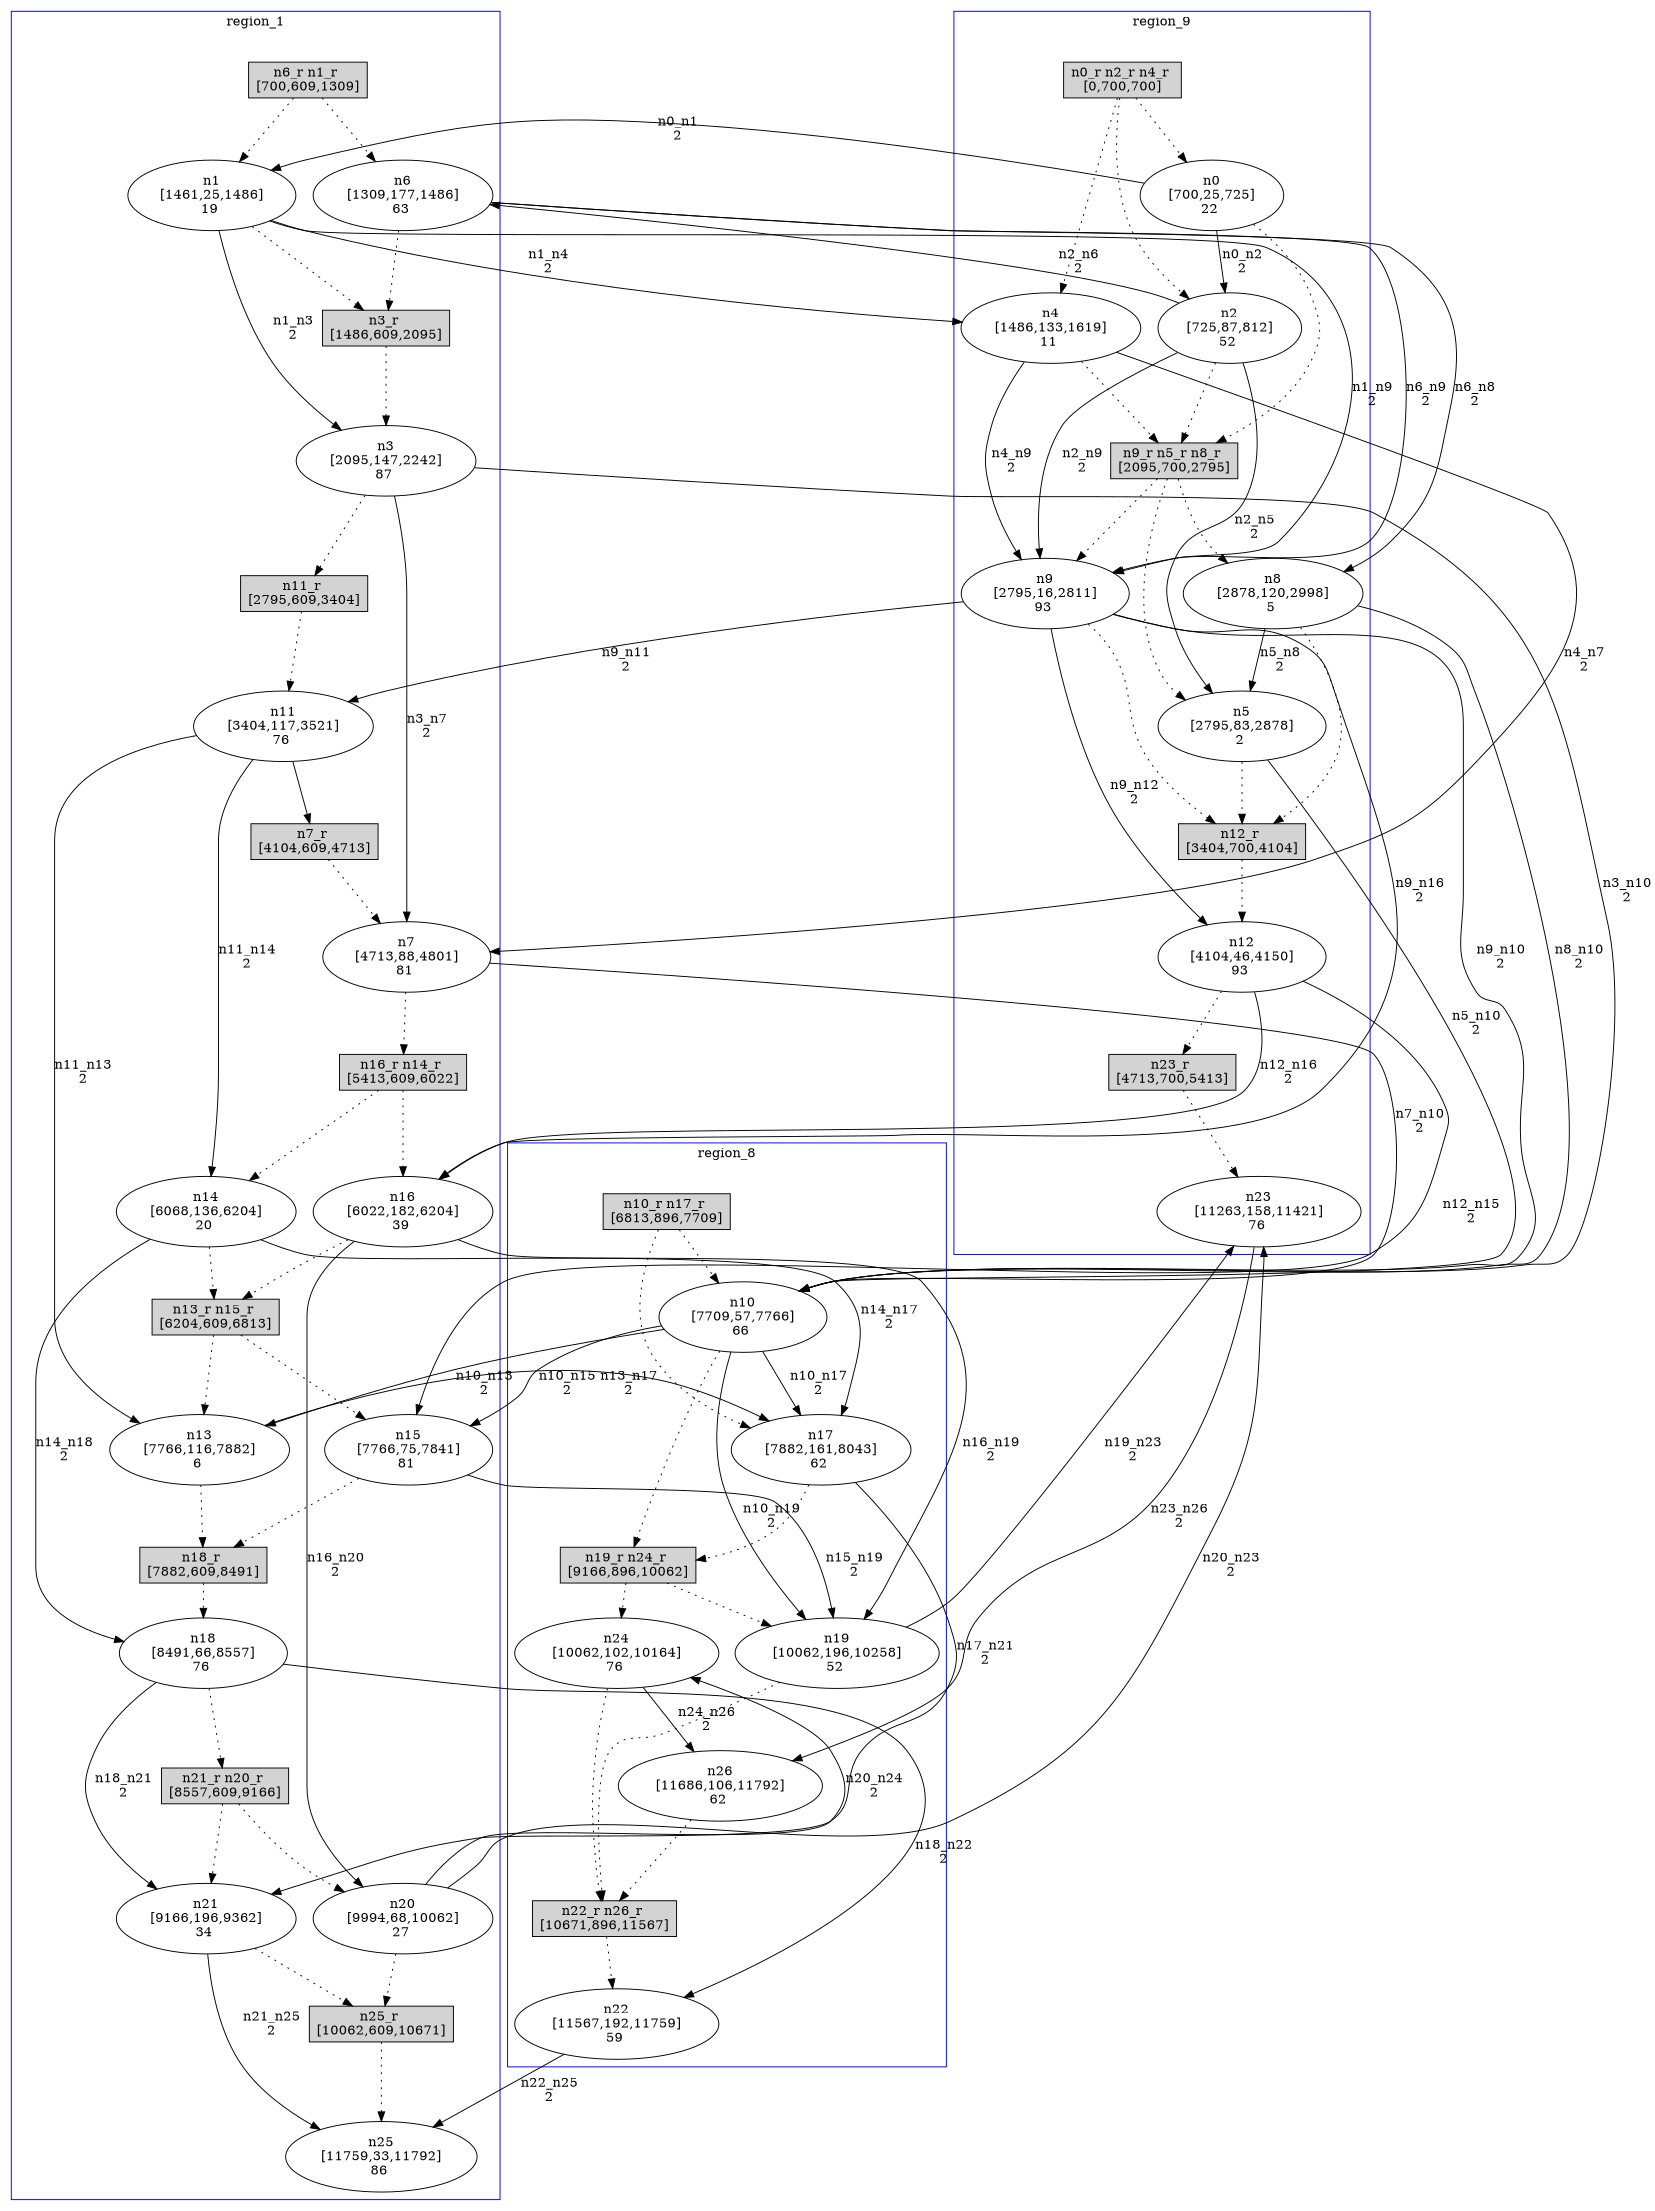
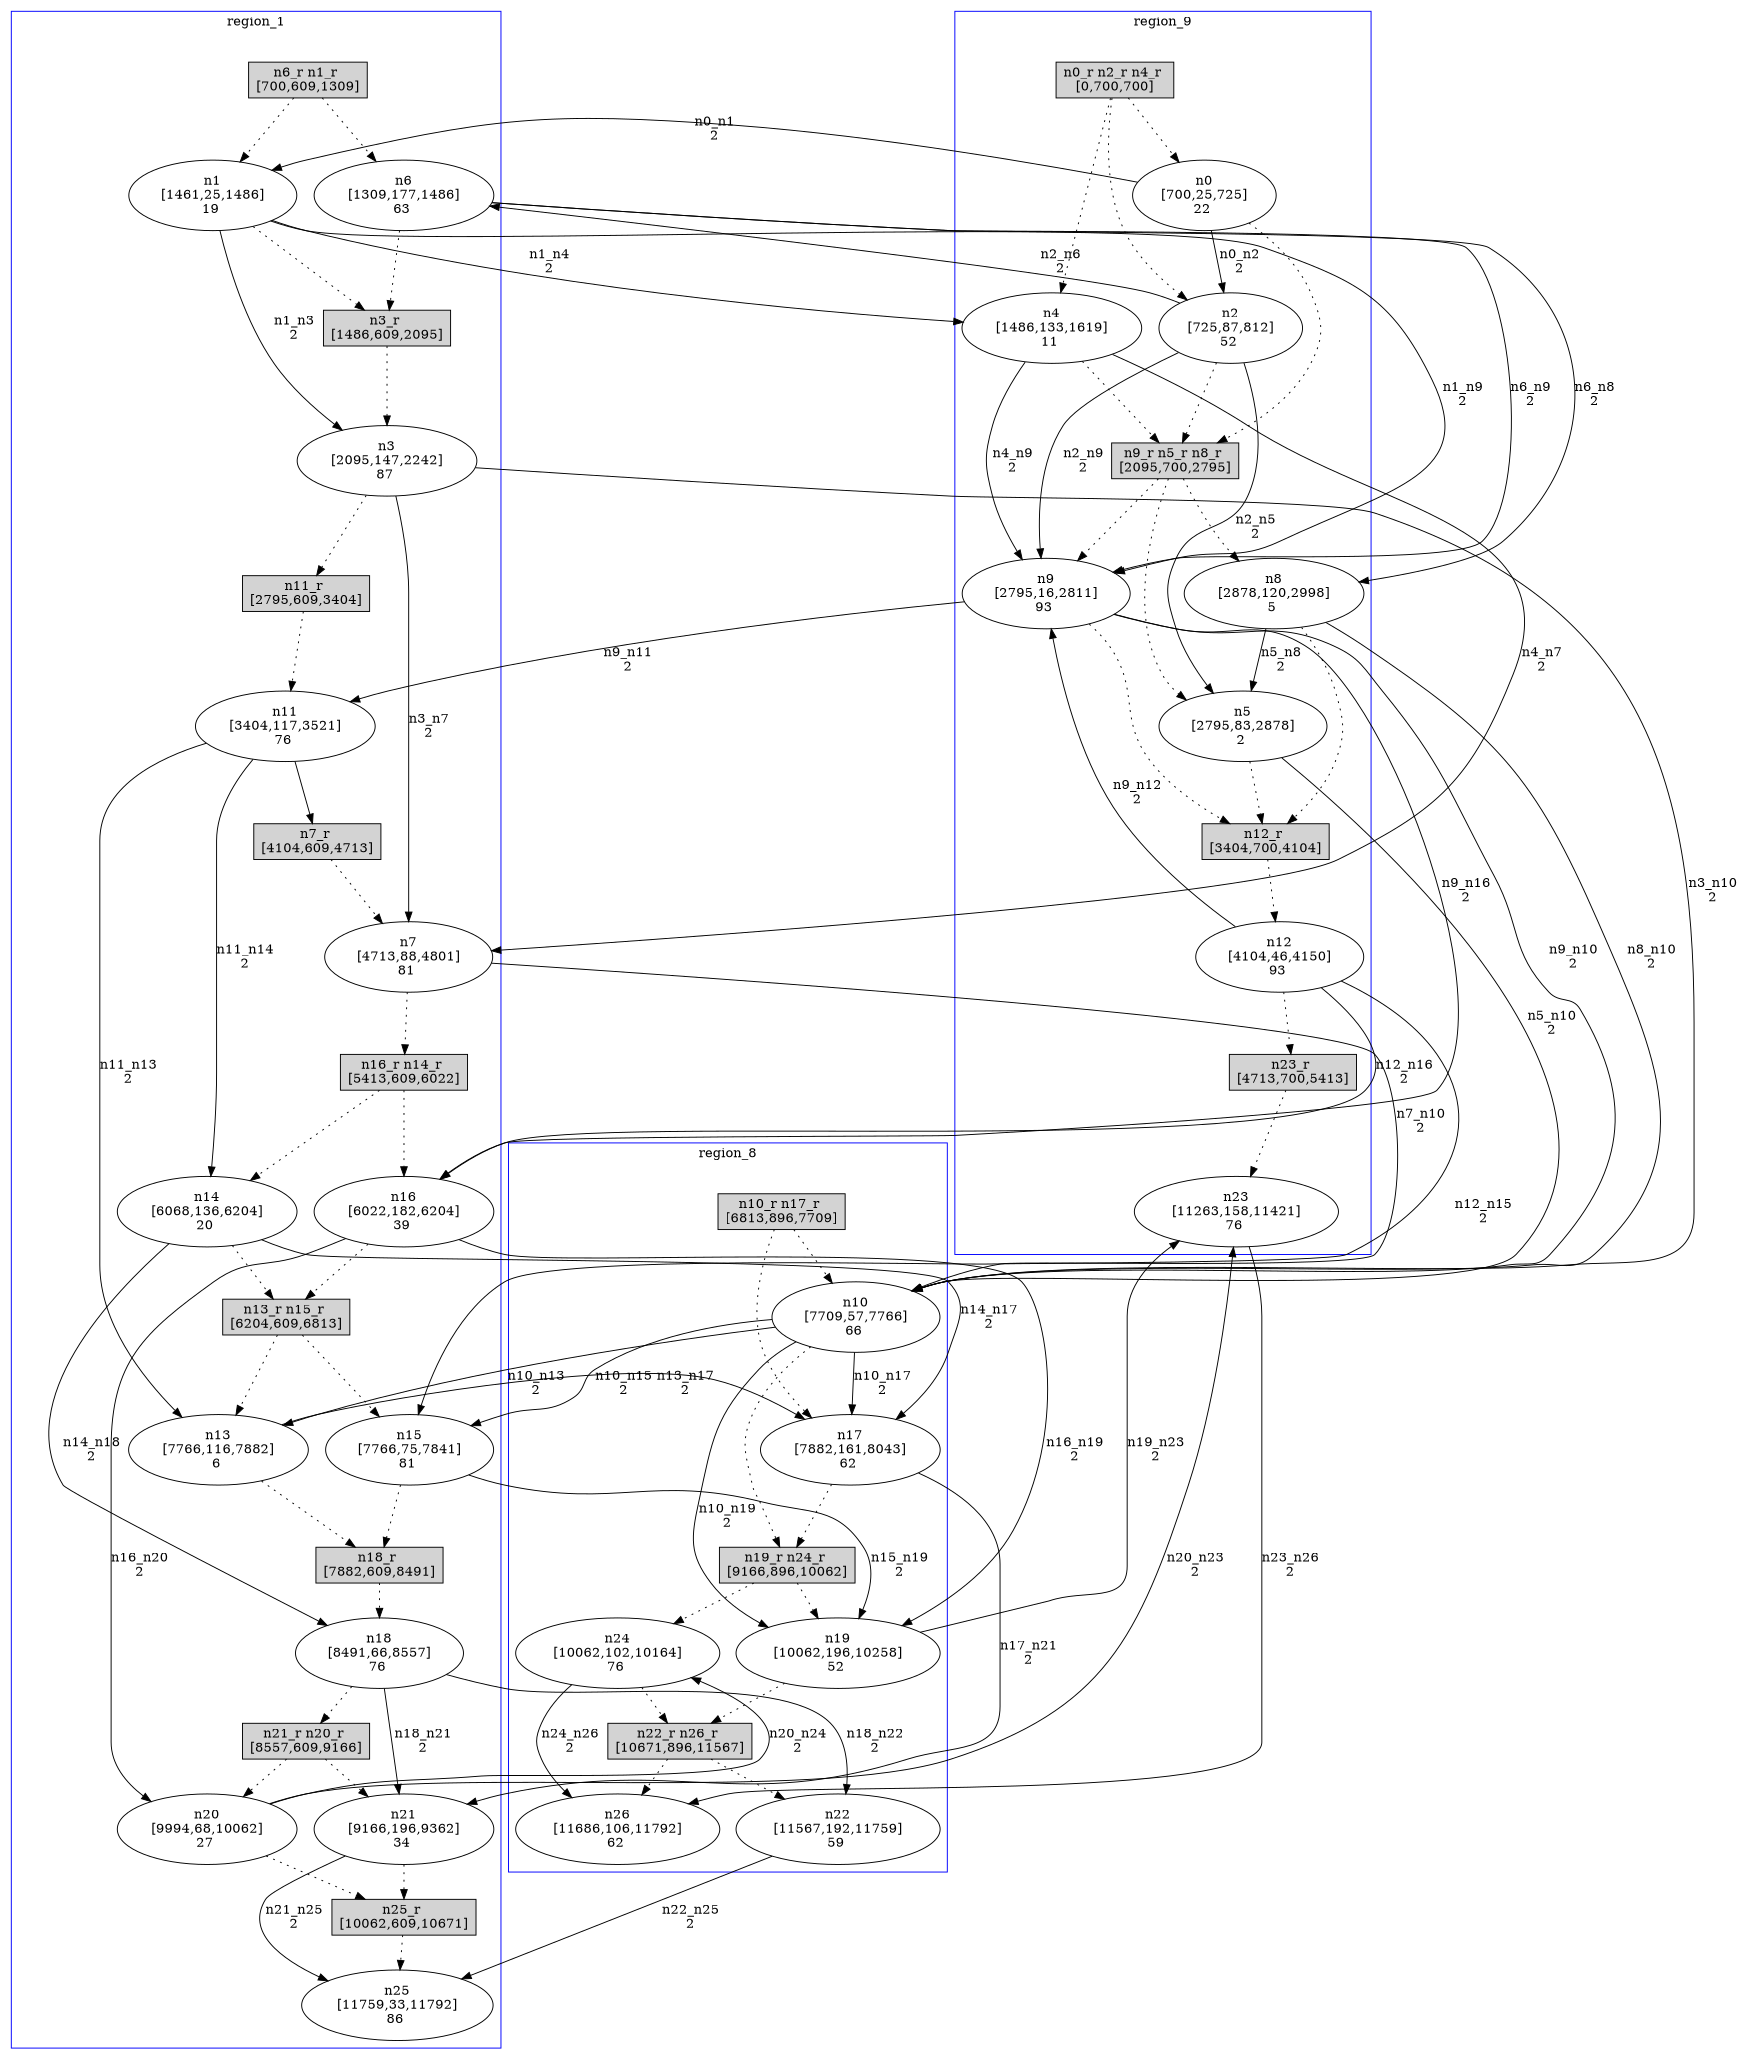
(1100, 787) -> (1111, 804)
(659, 1857) -> (661, 1768)
